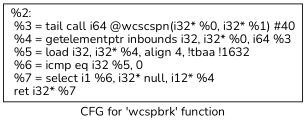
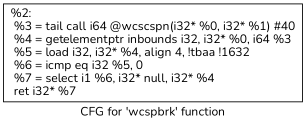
(113, 78) -> (113, 78)
